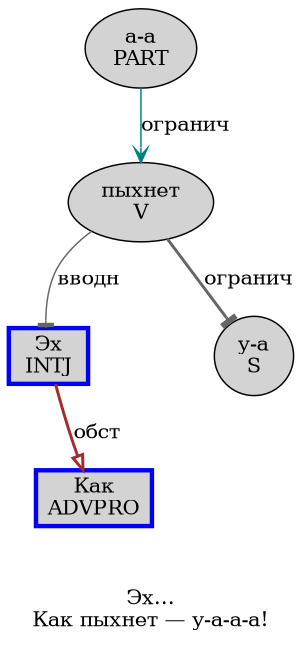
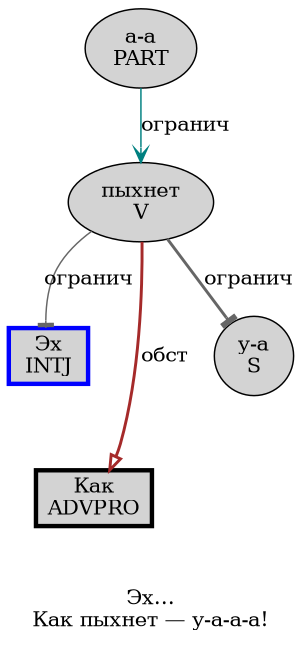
(89, 279) -> (89, 279)
(66, 420) -> (137, 350)
(94, 498) -> (94, 498)
